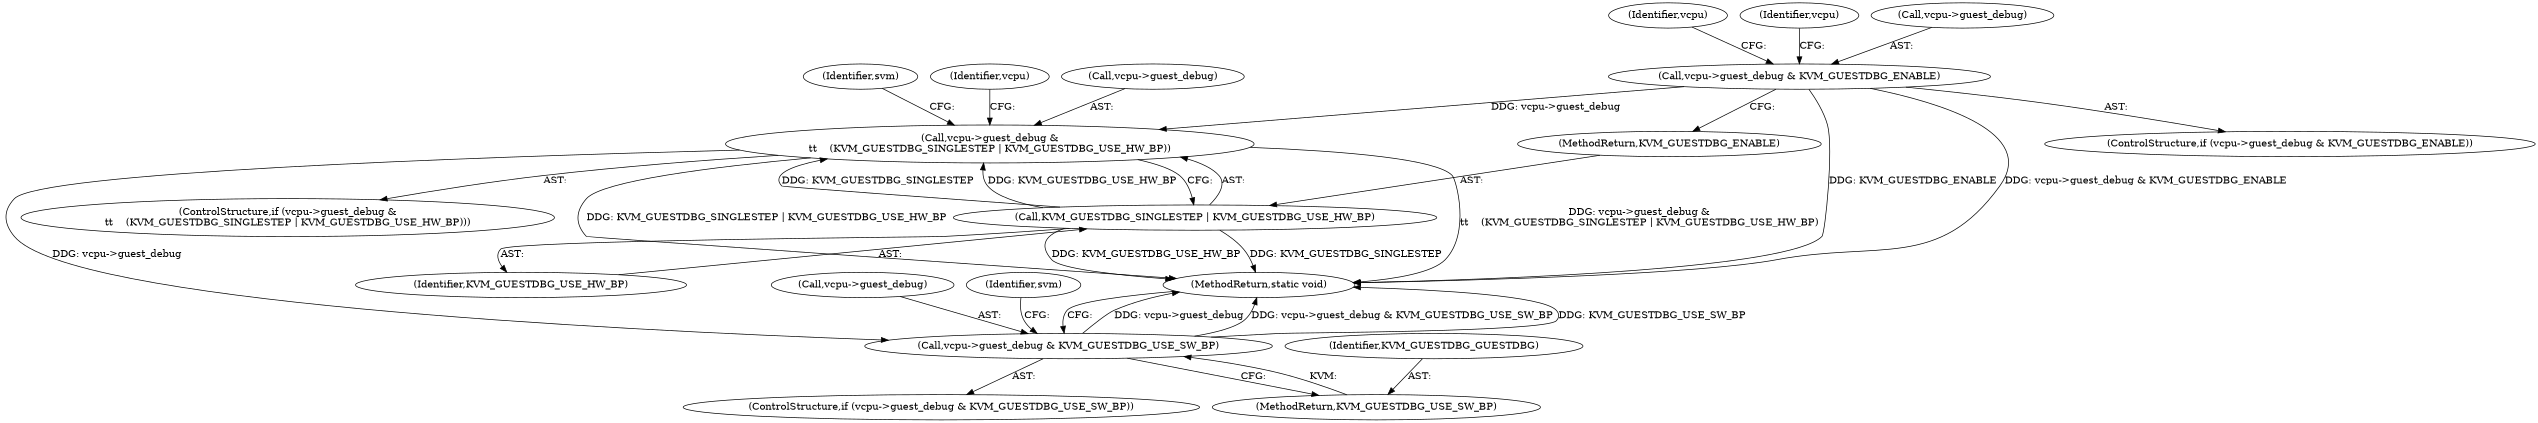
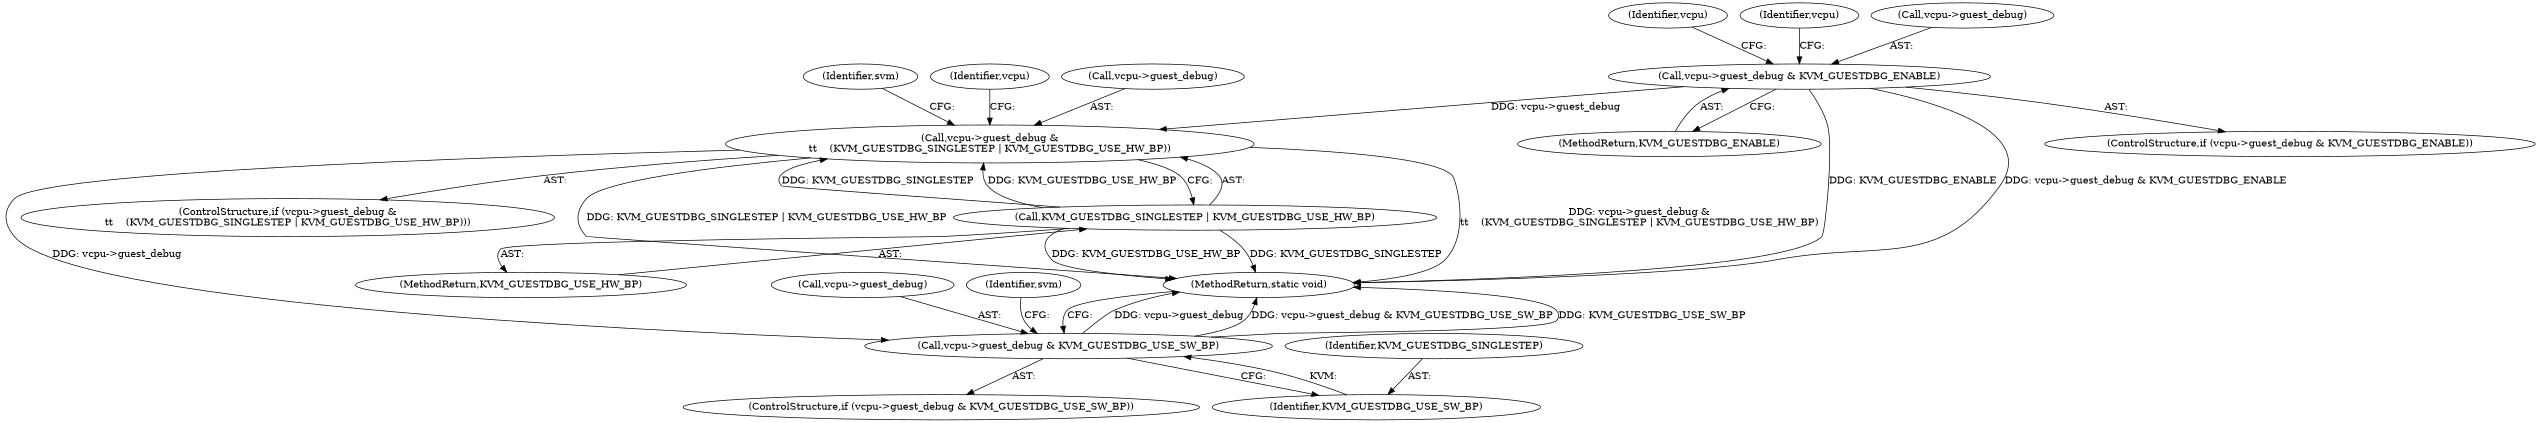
(1438, 180) -> (1695, 106)
(521, 285) -> (521, 285)
(1434, 346) -> (1434, 346)
(1376, 407) -> (1376, 407)
